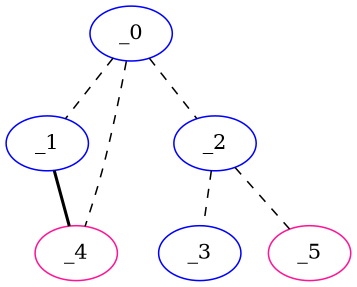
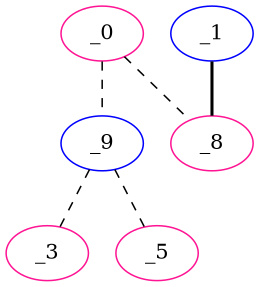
(131, 34) -> (102, 34)
(89, 88) -> none
(215, 143) -> (102, 143)
(76, 253) -> (212, 143)
(200, 253) -> (47, 253)
